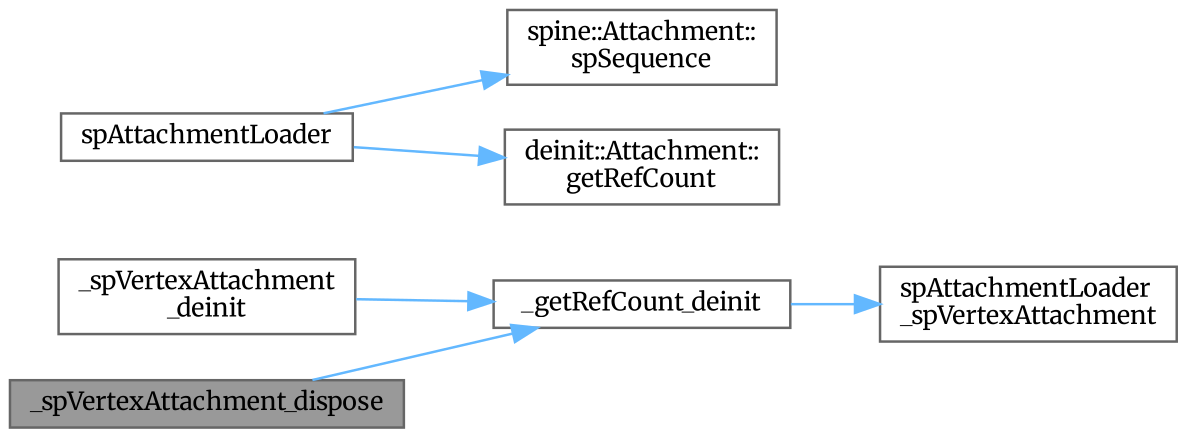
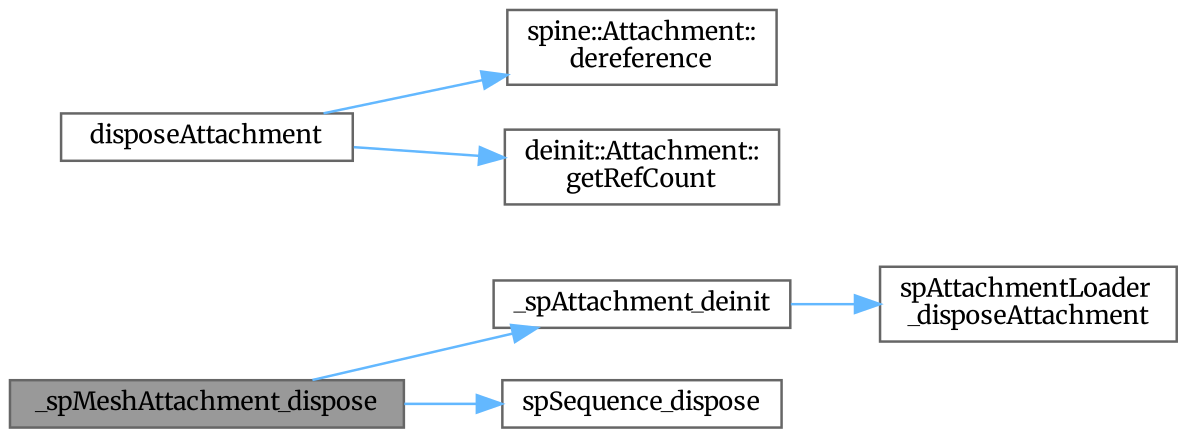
(642, 47) -> (642, 47)
(207, 137) -> (207, 137)
(207, 297) -> none
(642, 304) -> (642, 304)
(1028, 304) -> (1028, 304)
(207, 404) -> (207, 404)
none -> (642, 404)
